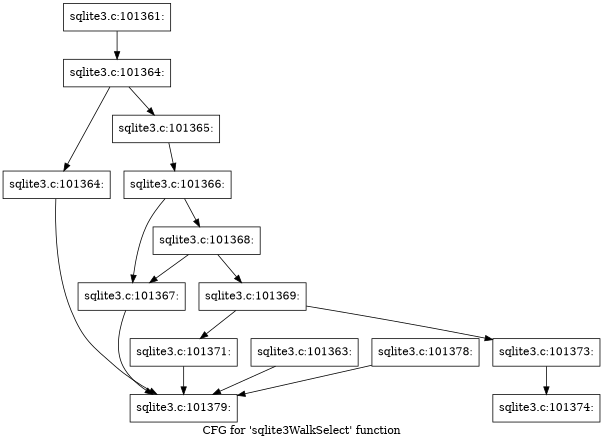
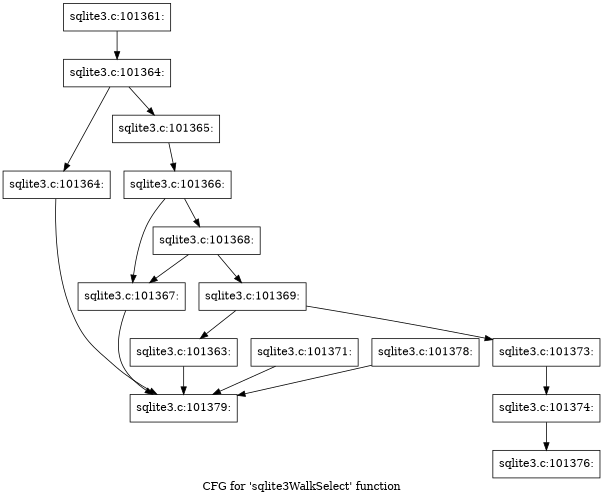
(221, 322) -> (221, 322)
none -> (546, 464)
